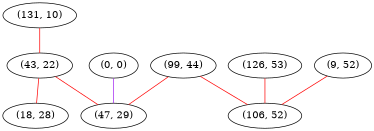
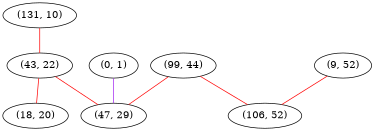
(114, 66) -> (114, 66)
(265, 66) -> none
(36, 116) -> (36, 116)
